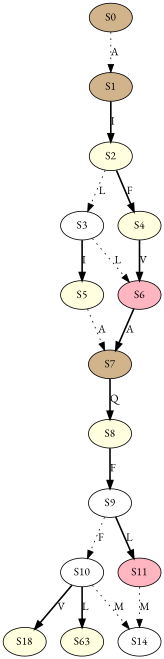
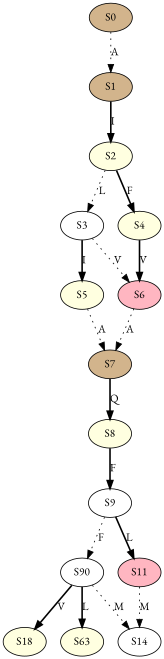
(118, 260) -> (118, 260)
(126, 326) -> (126, 326)
(82, 572) -> (82, 572)
